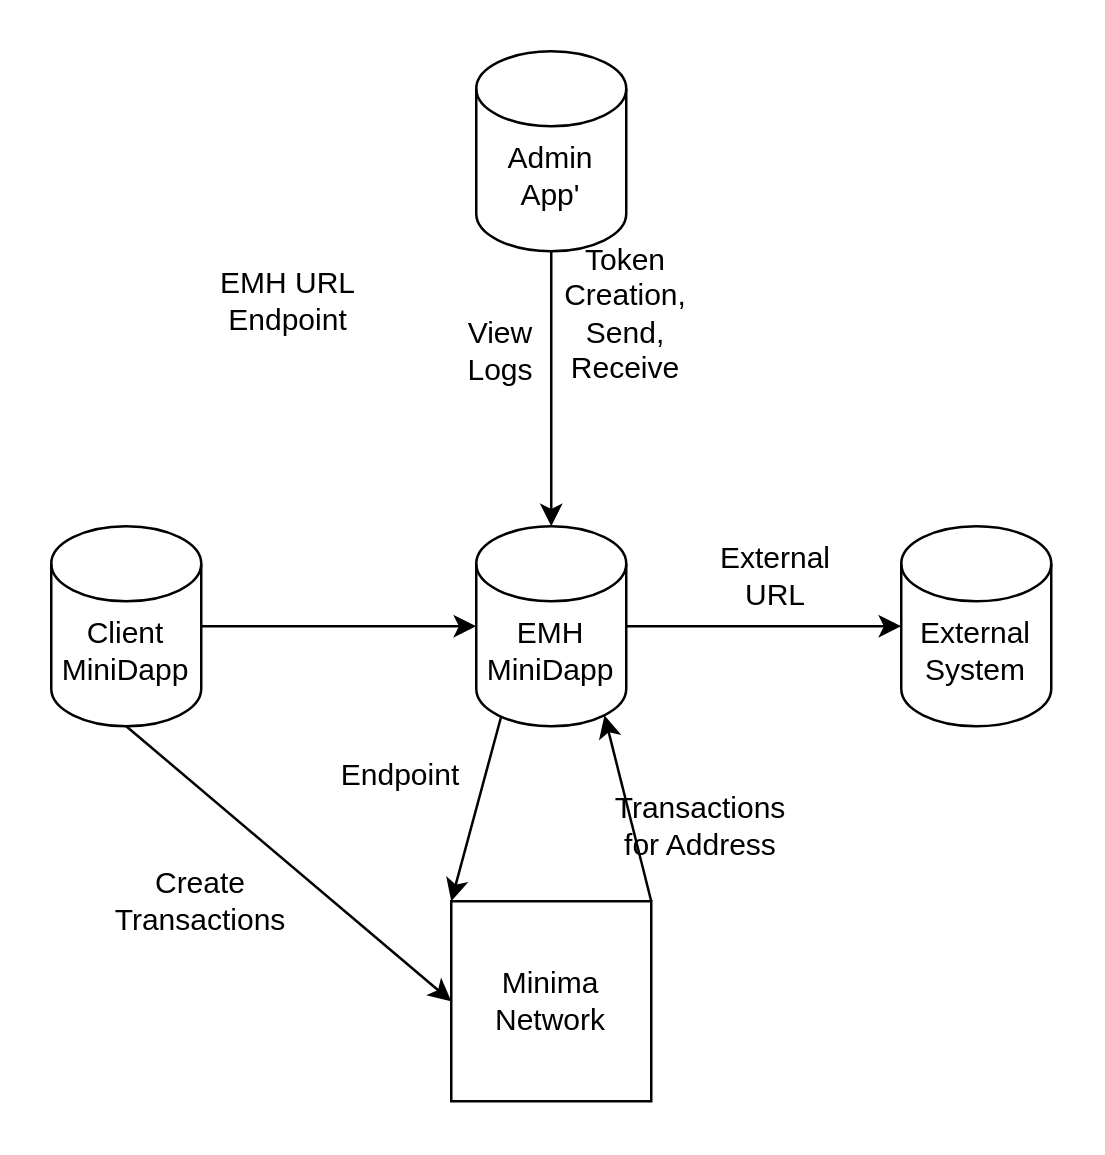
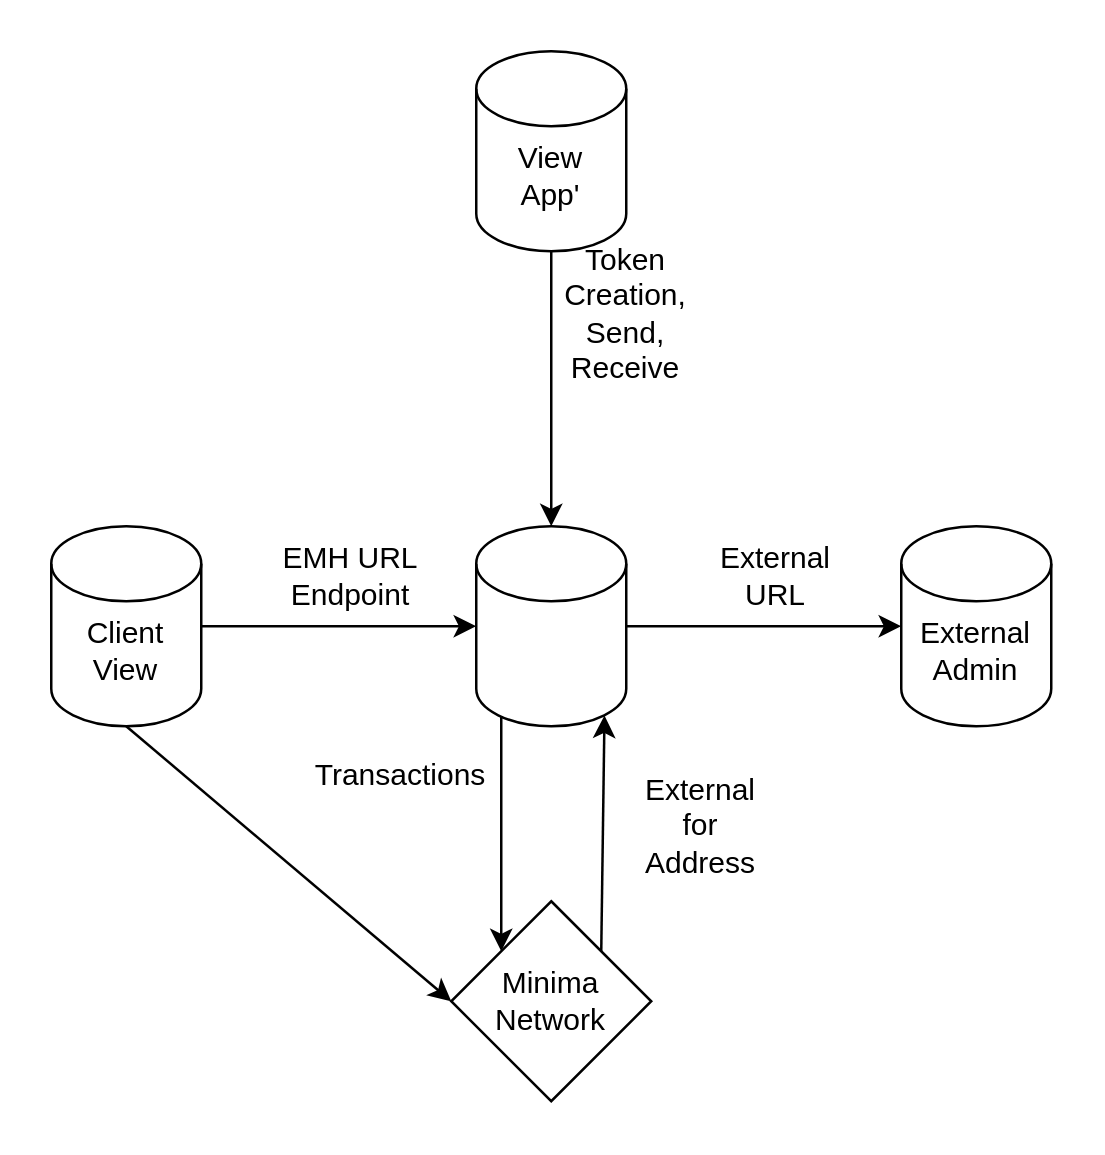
(551, 176) -> (551, 176)
(289, 301) -> (351, 576)
(501, 351) -> none
(126, 651) -> (126, 651)
(551, 651) -> none
(976, 651) -> (976, 651)
(401, 776) -> (401, 776)
(701, 826) -> (701, 826)
(201, 901) -> none
(551, 1001) -> (551, 1001)
